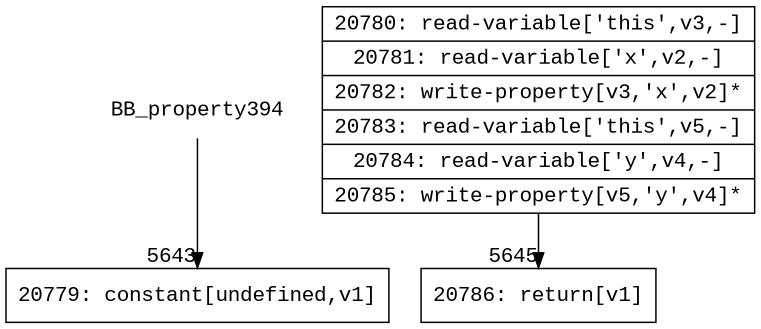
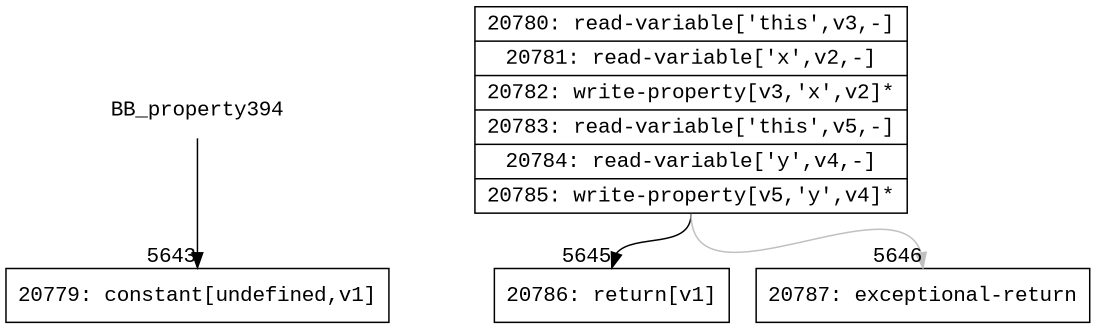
none -> (923, 295)
